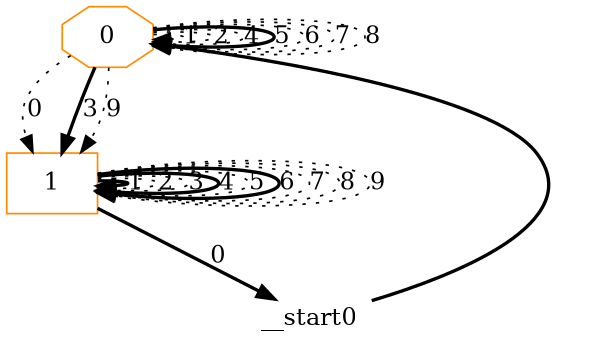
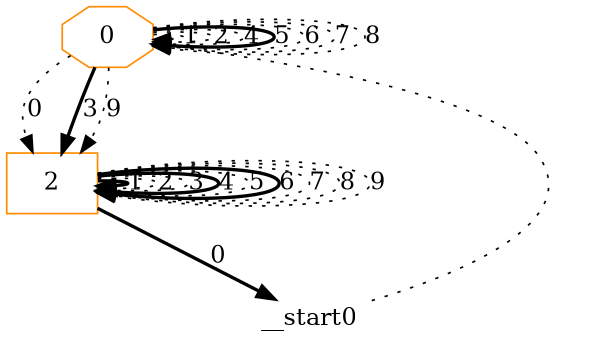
(482, 117) -> (482, 117)
(52, 183) -> (52, 183)
